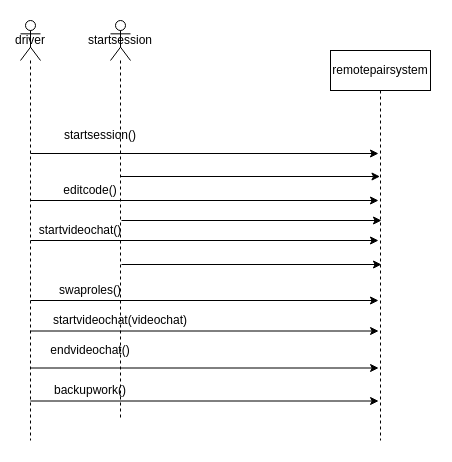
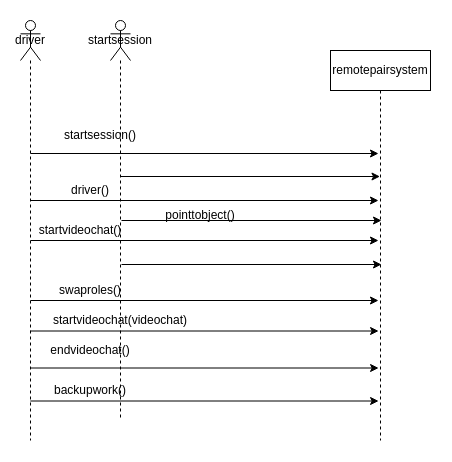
(91, 191) -> (91, 191)
none -> (201, 216)
